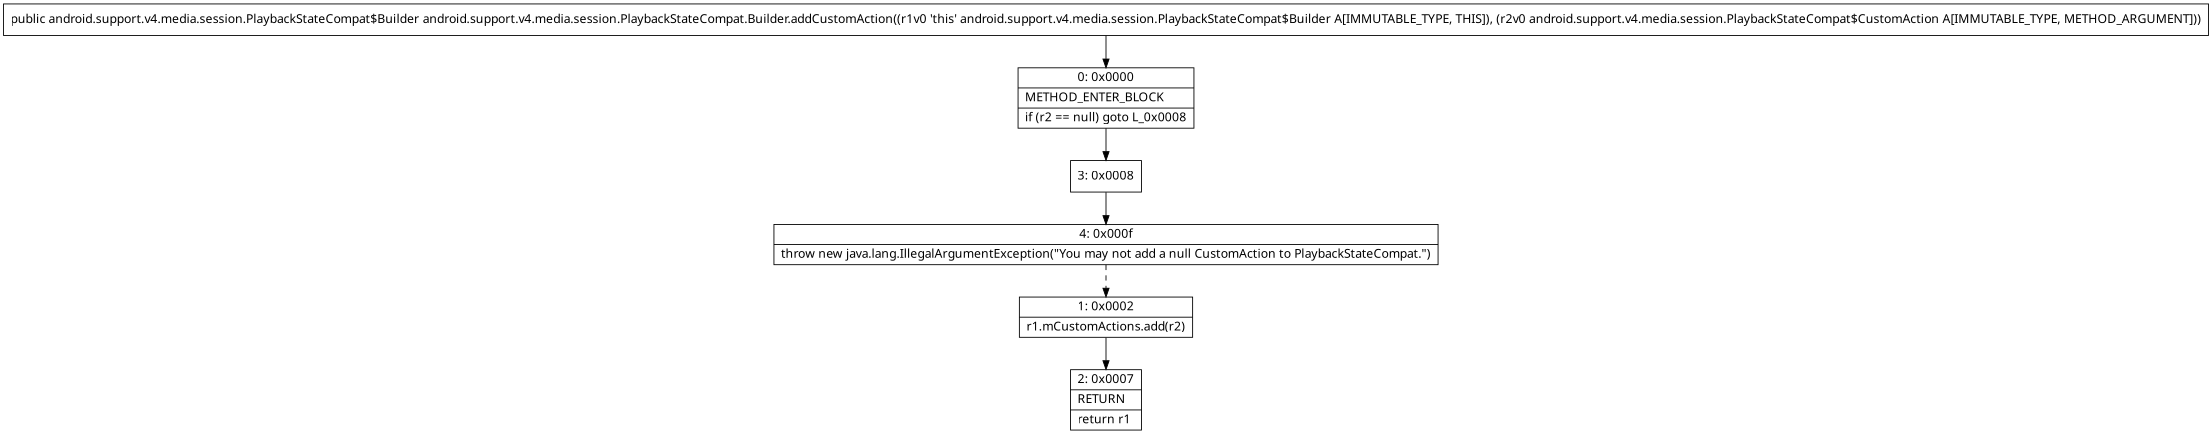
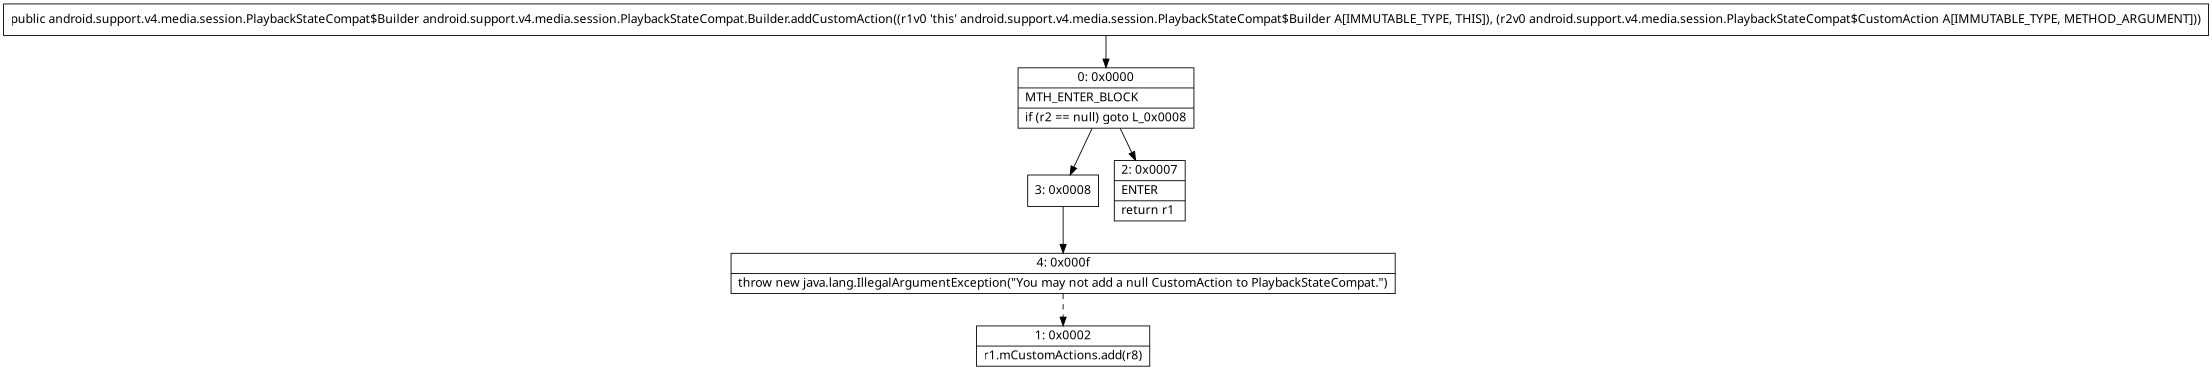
(1095, 98) -> (1082, 98)
(1106, 327) -> (1063, 356)
(1106, 349) -> (1126, 140)
(1102, 399) -> (1140, 190)
